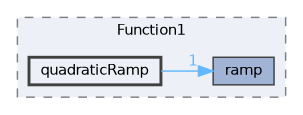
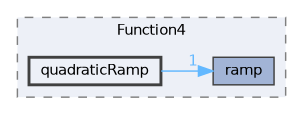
(152, 31) -> (152, 31)
